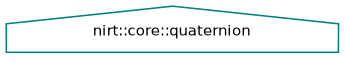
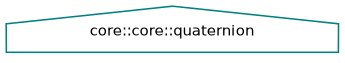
(172, 32) -> (172, 32)
